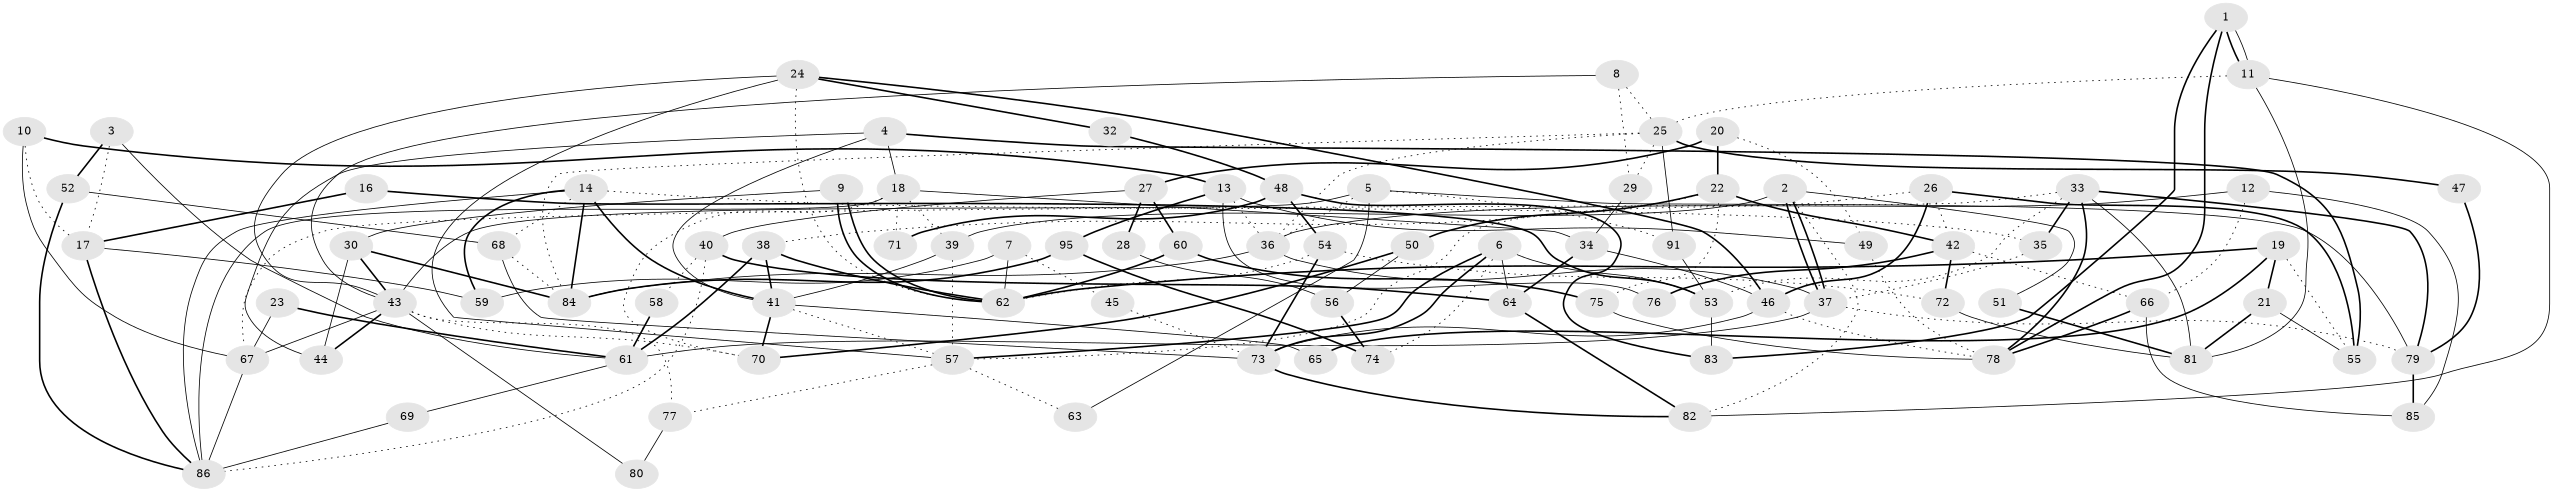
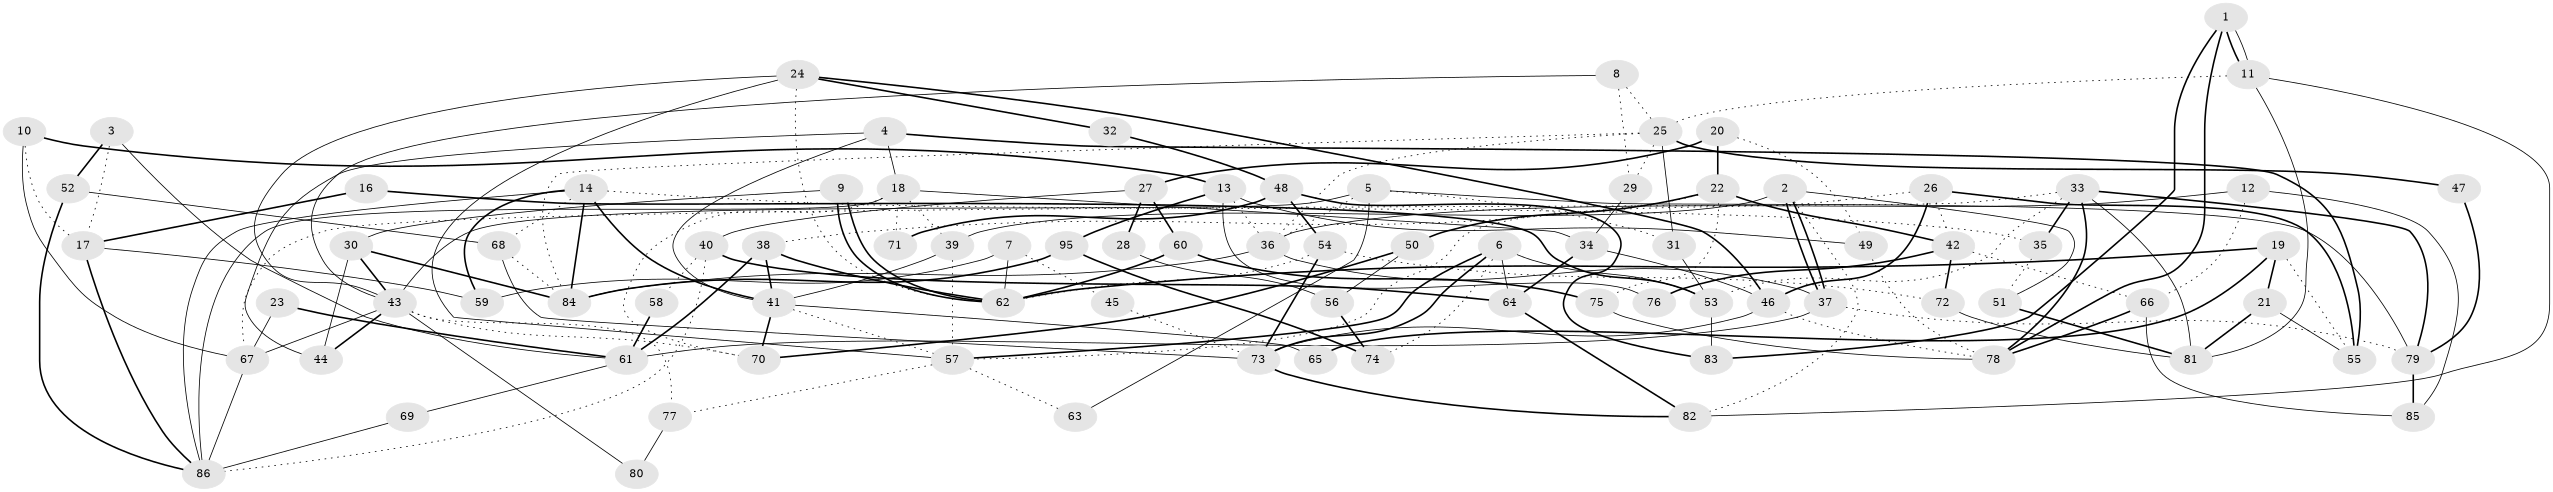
(1674, 246) -> (1674, 246)
(1913, 285) -> (2020, 274)
